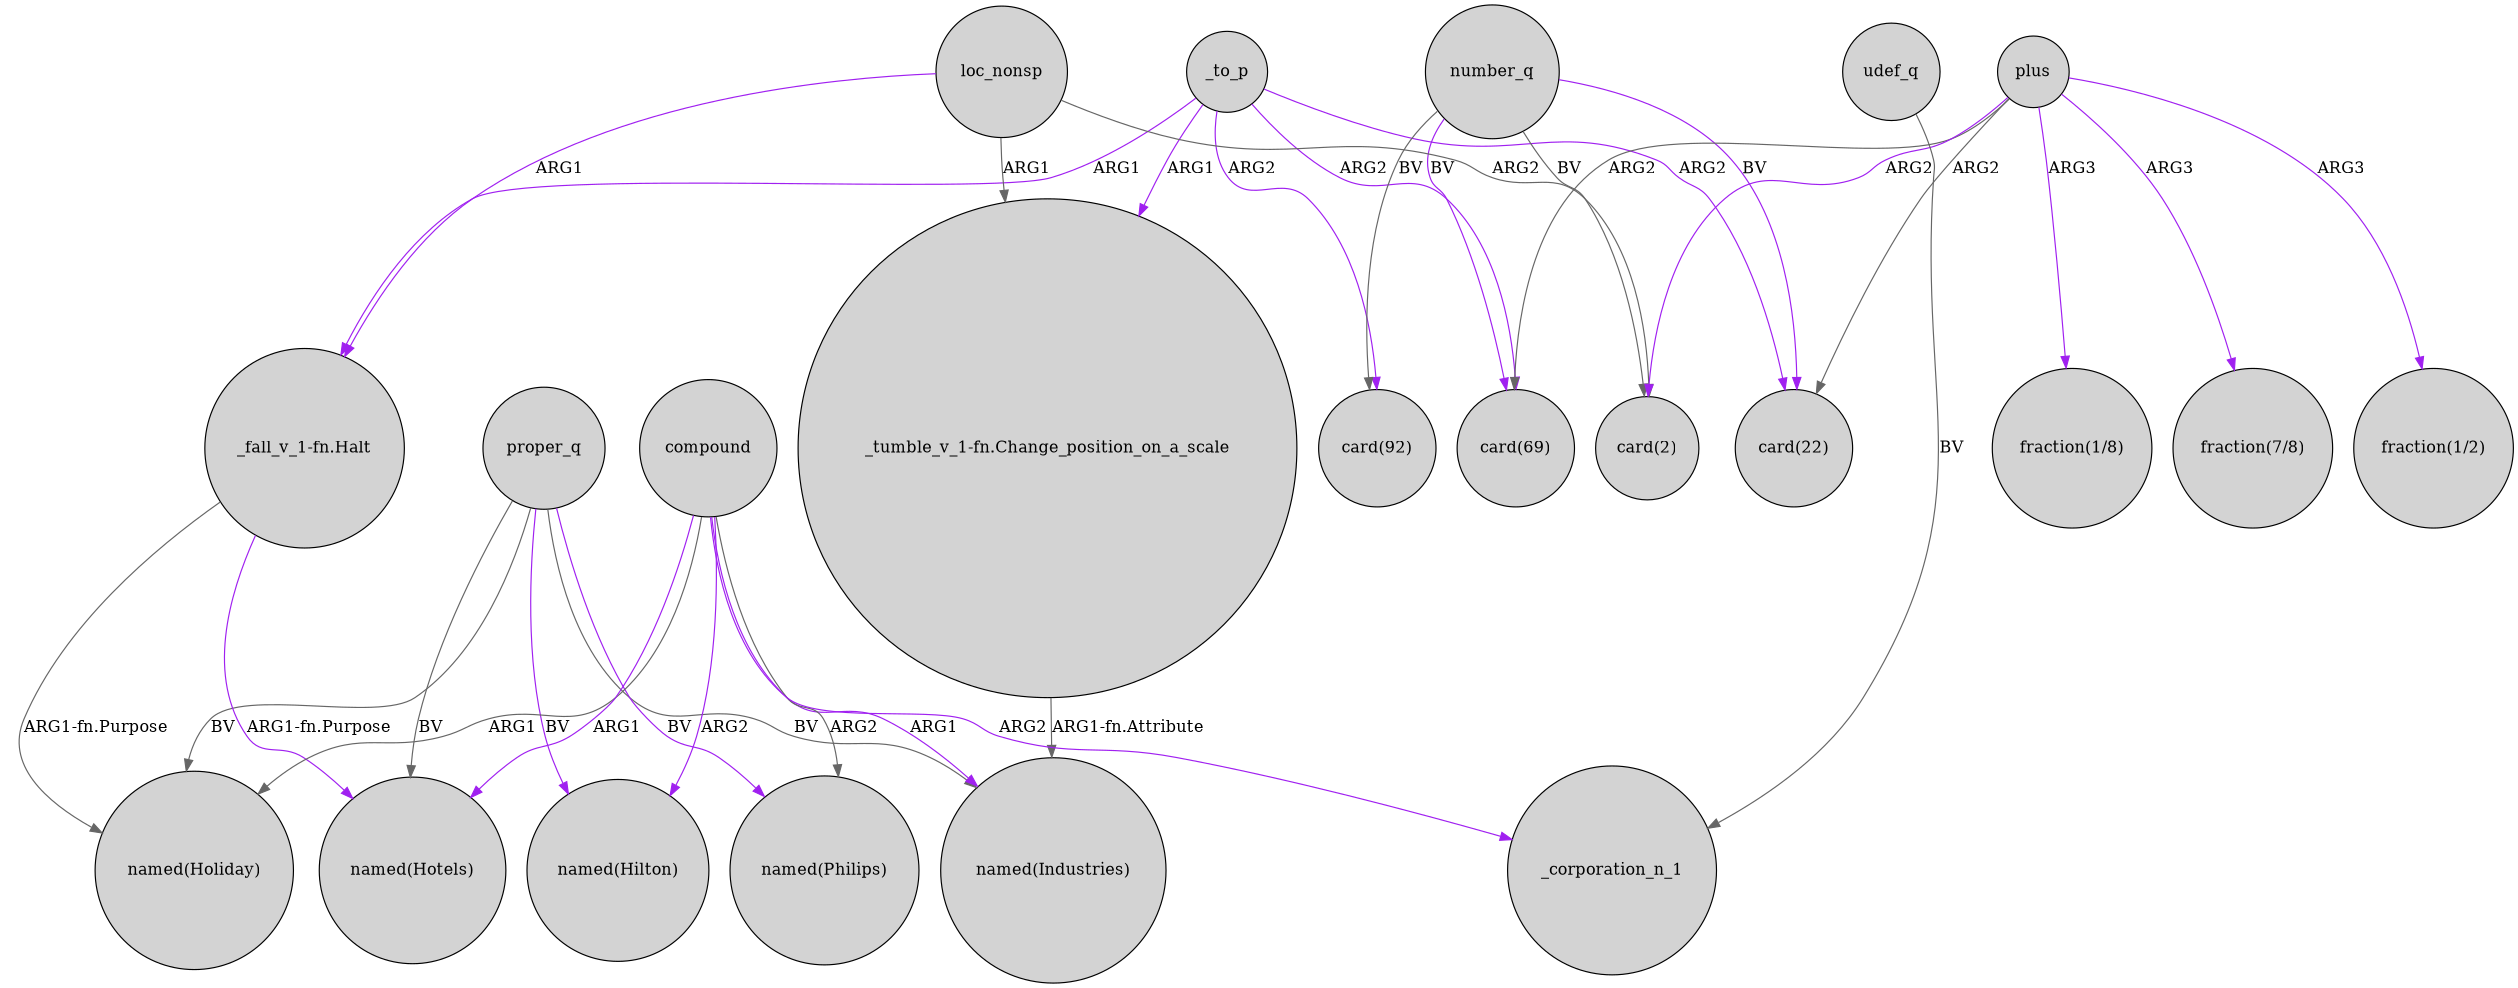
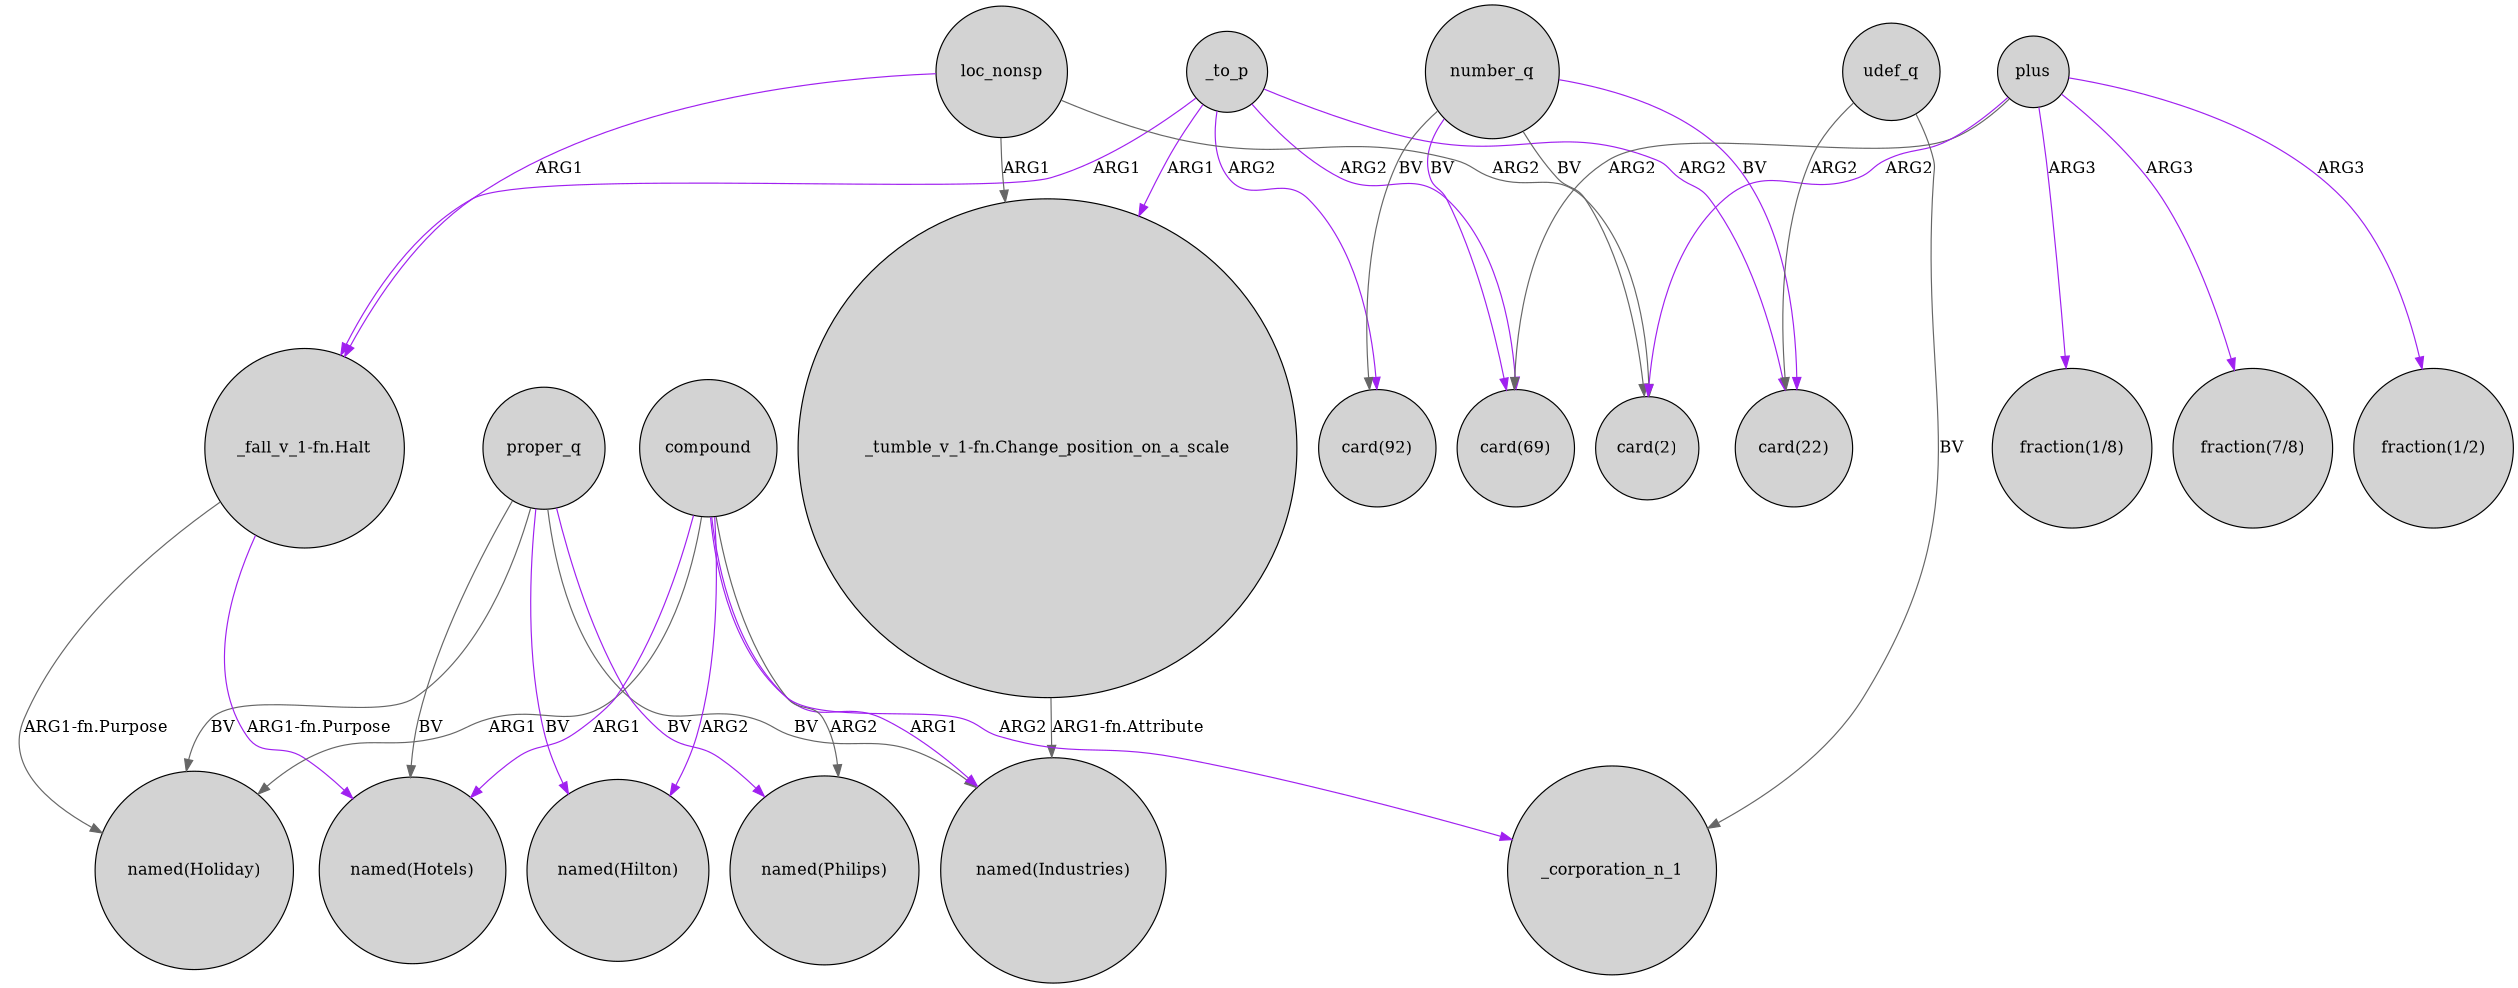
(1900, 231) -> (1790, 231)
